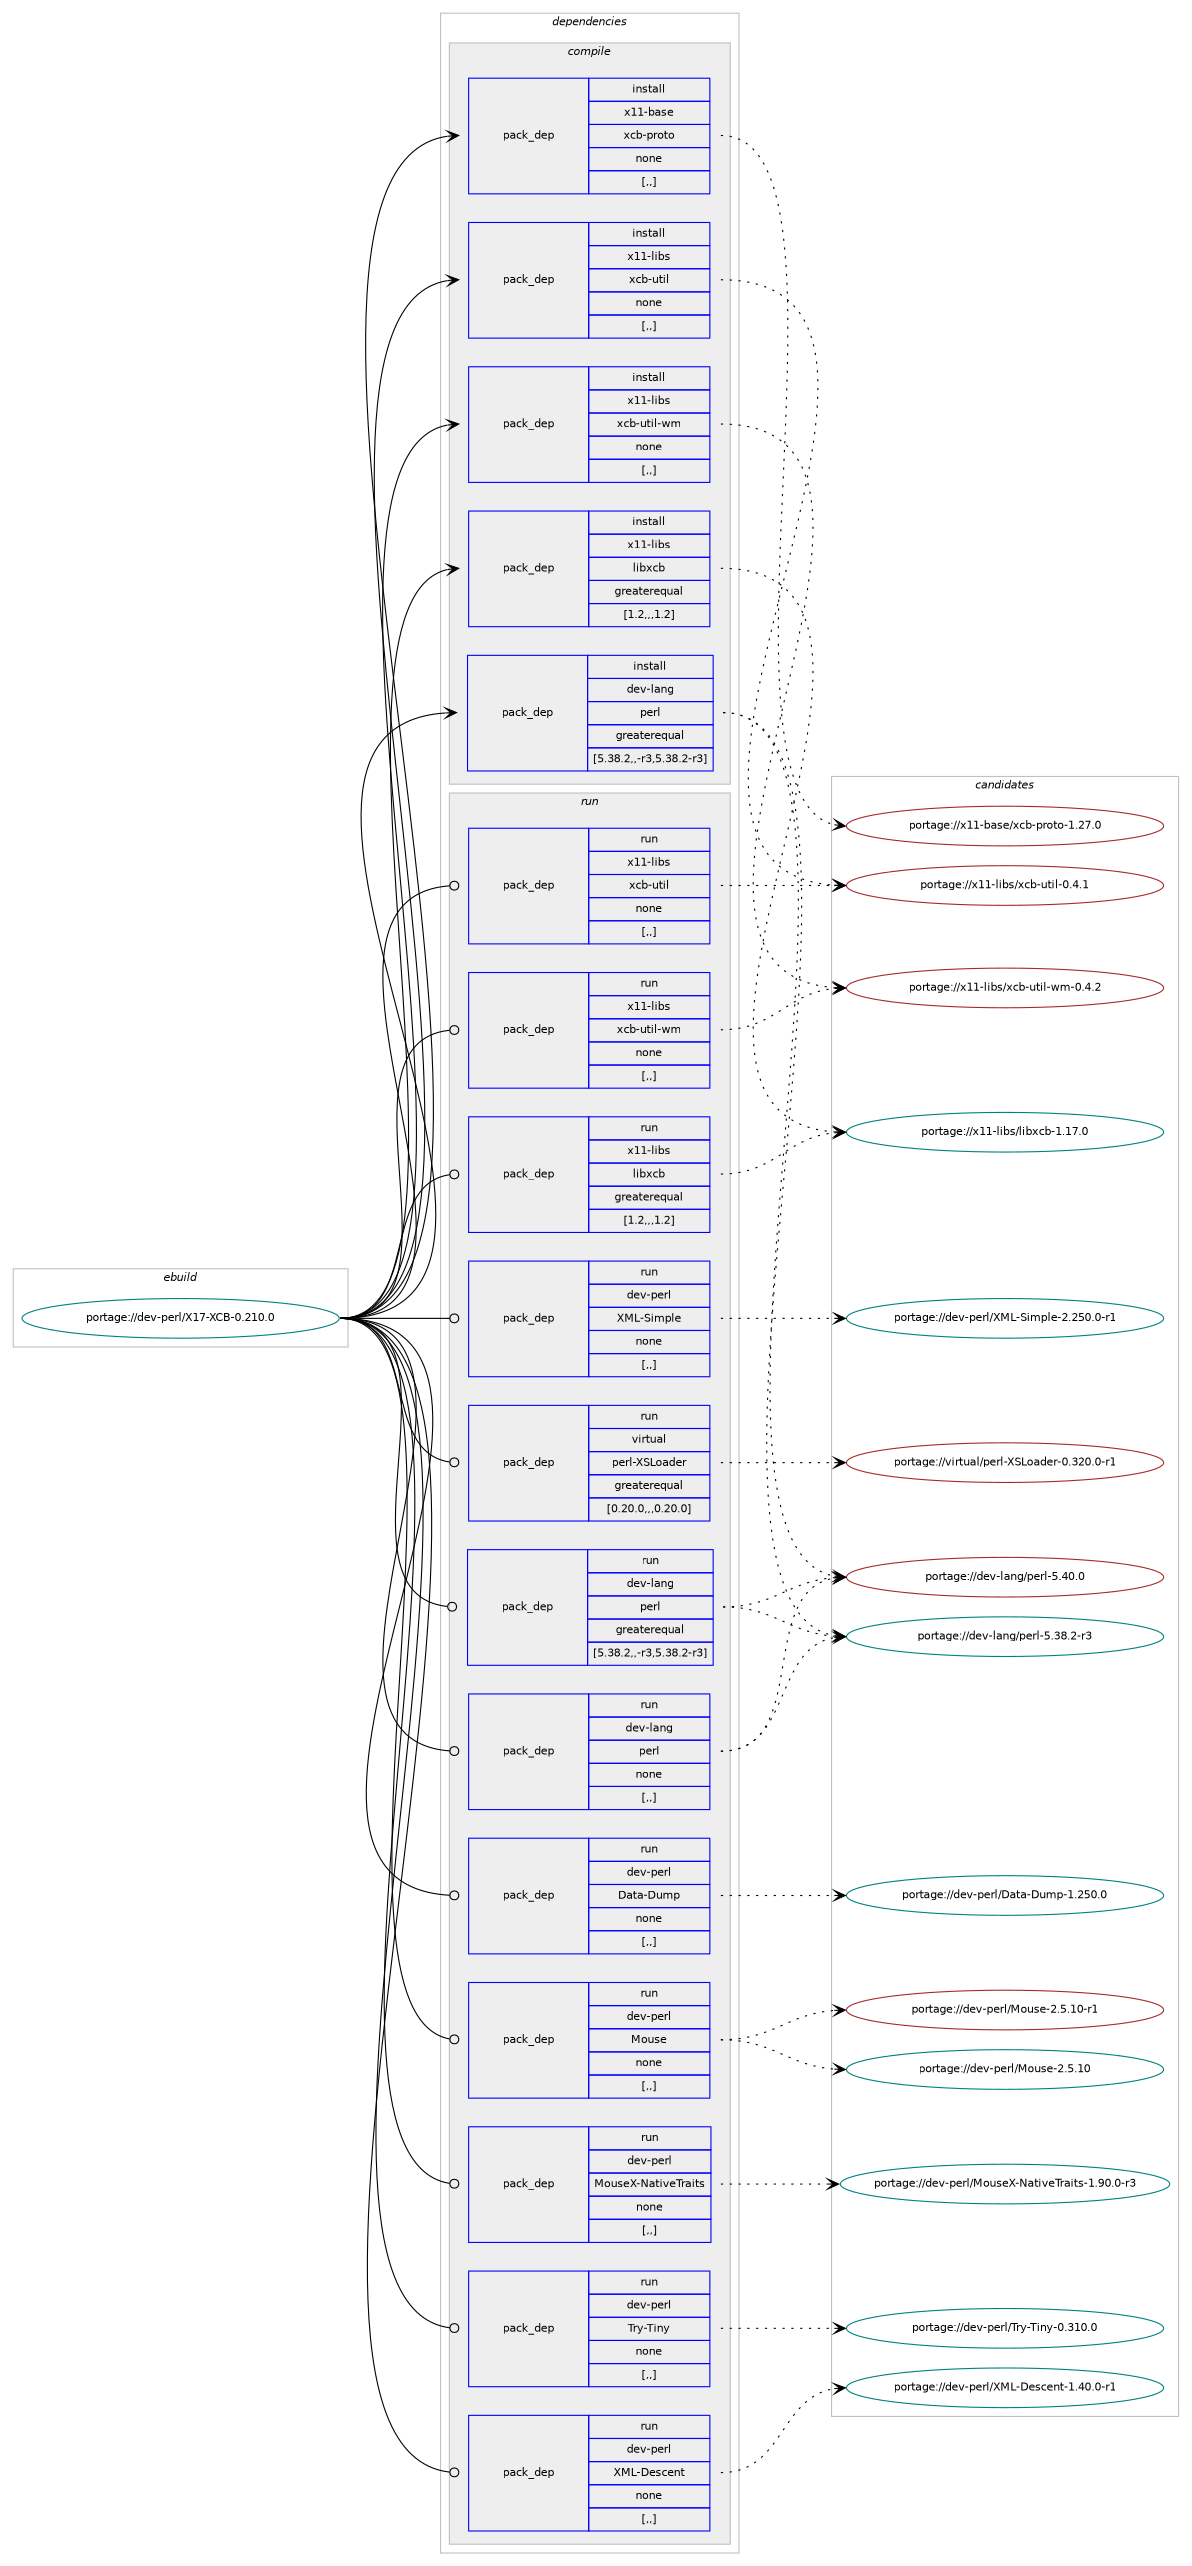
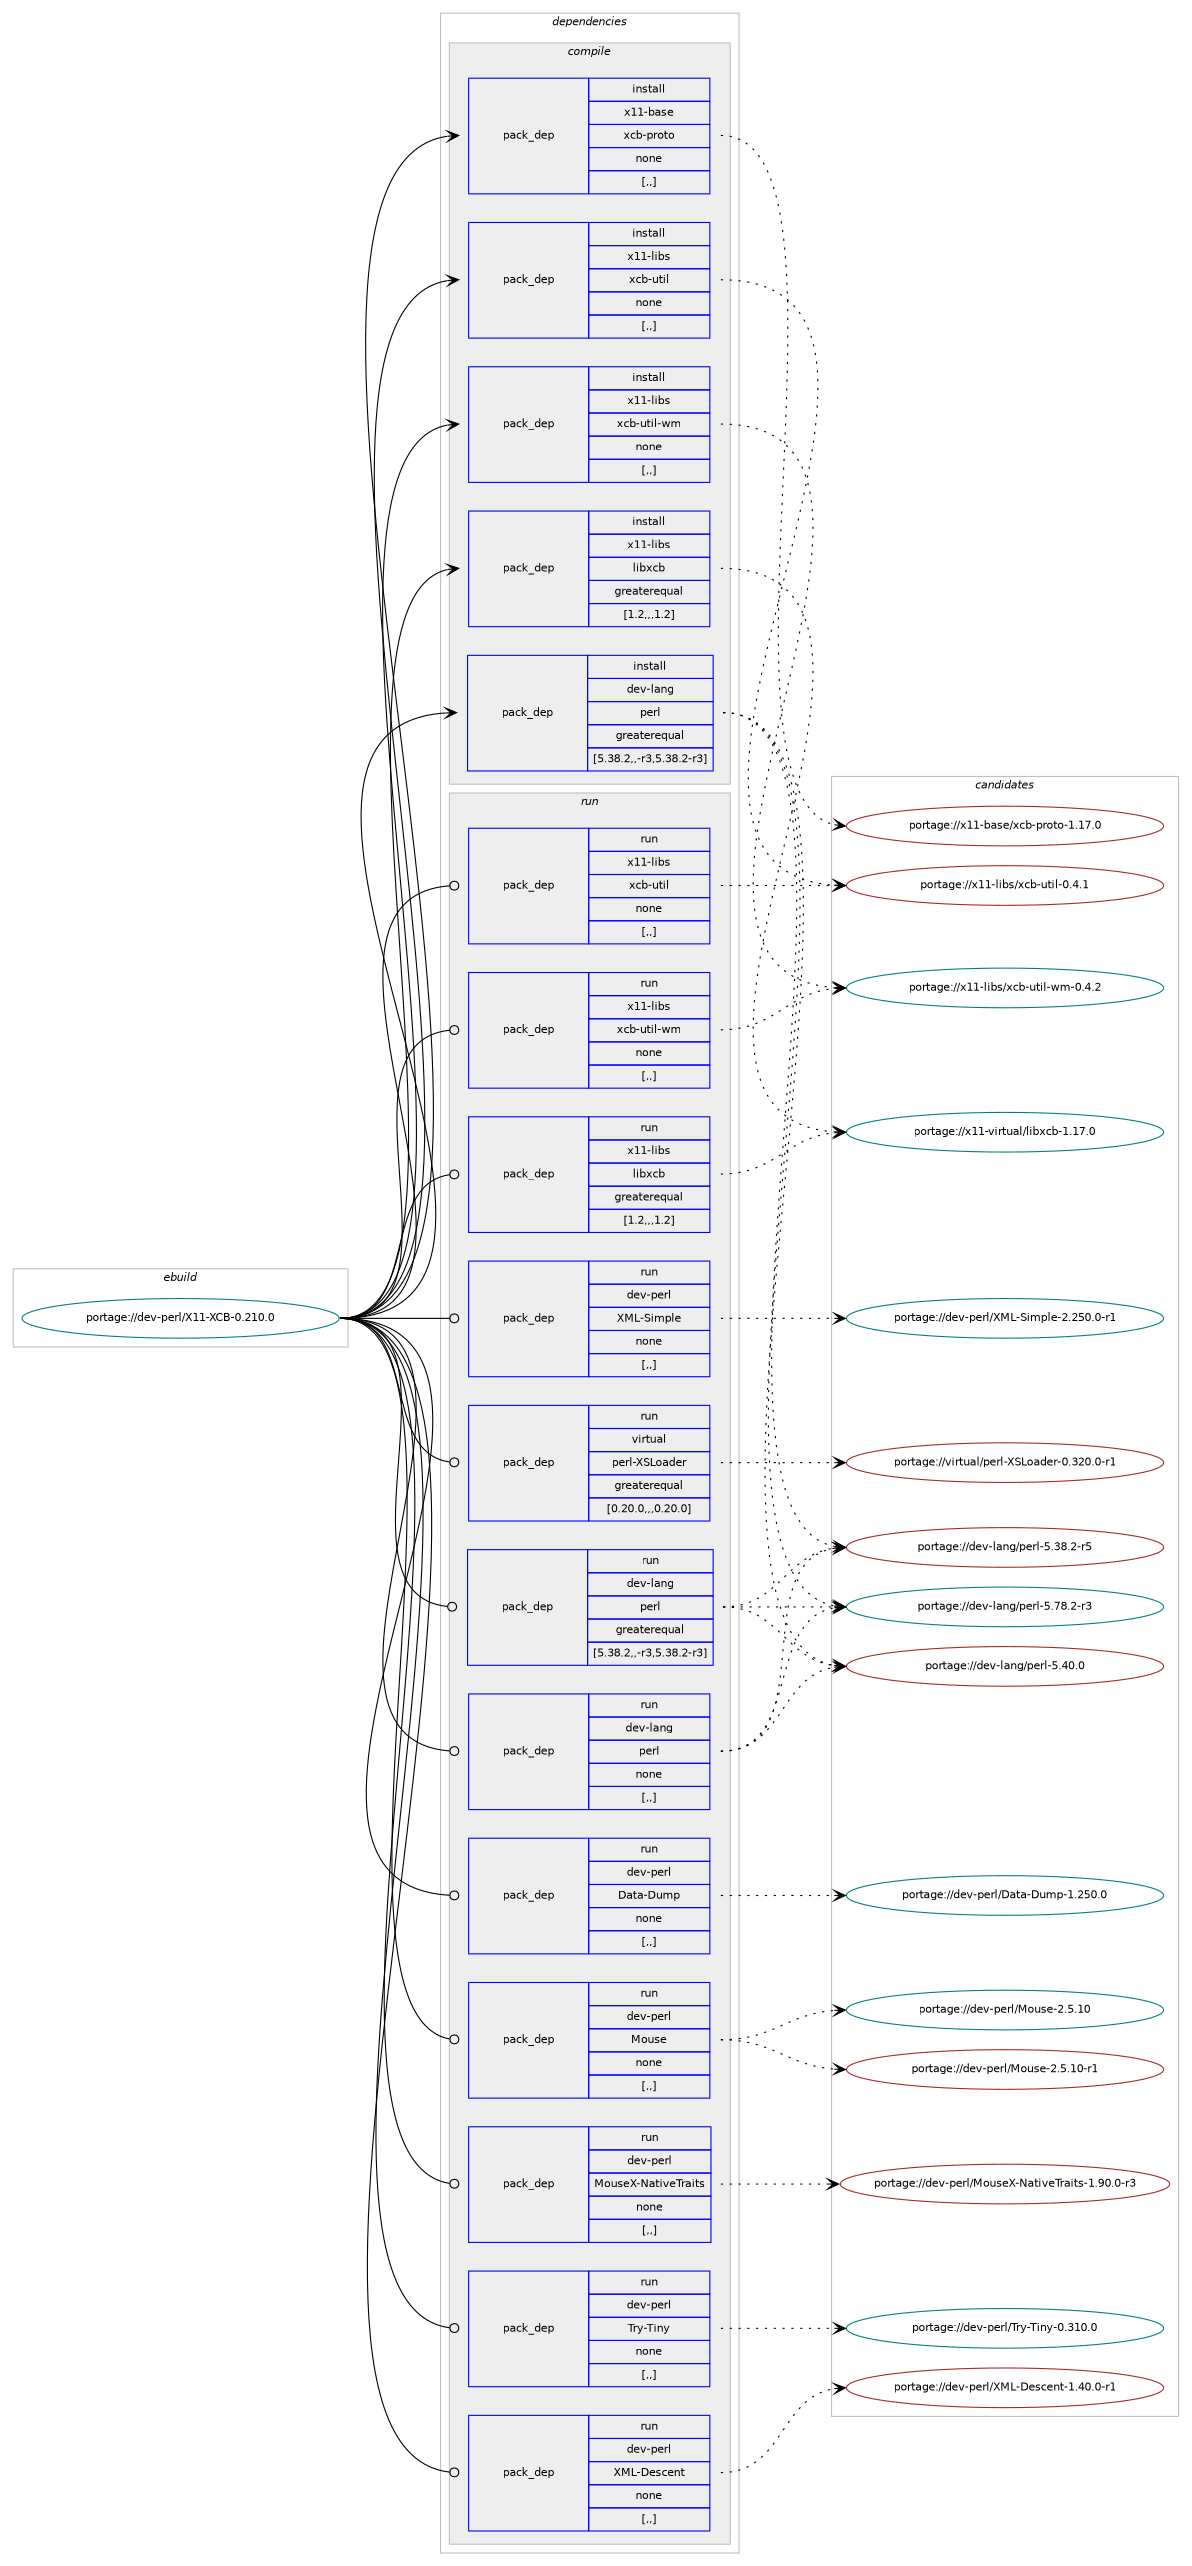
(1005, 826) -> (1005, 826)
(1005, 988) -> (1005, 988)
(1005, 1132) -> (1005, 1132)
(181, 1318) -> (181, 1318)
none -> (1005, 1547)
(1005, 1637) -> (1005, 1607)
(1005, 2184) -> (1005, 2184)
(1005, 2388) -> (1005, 2388)
